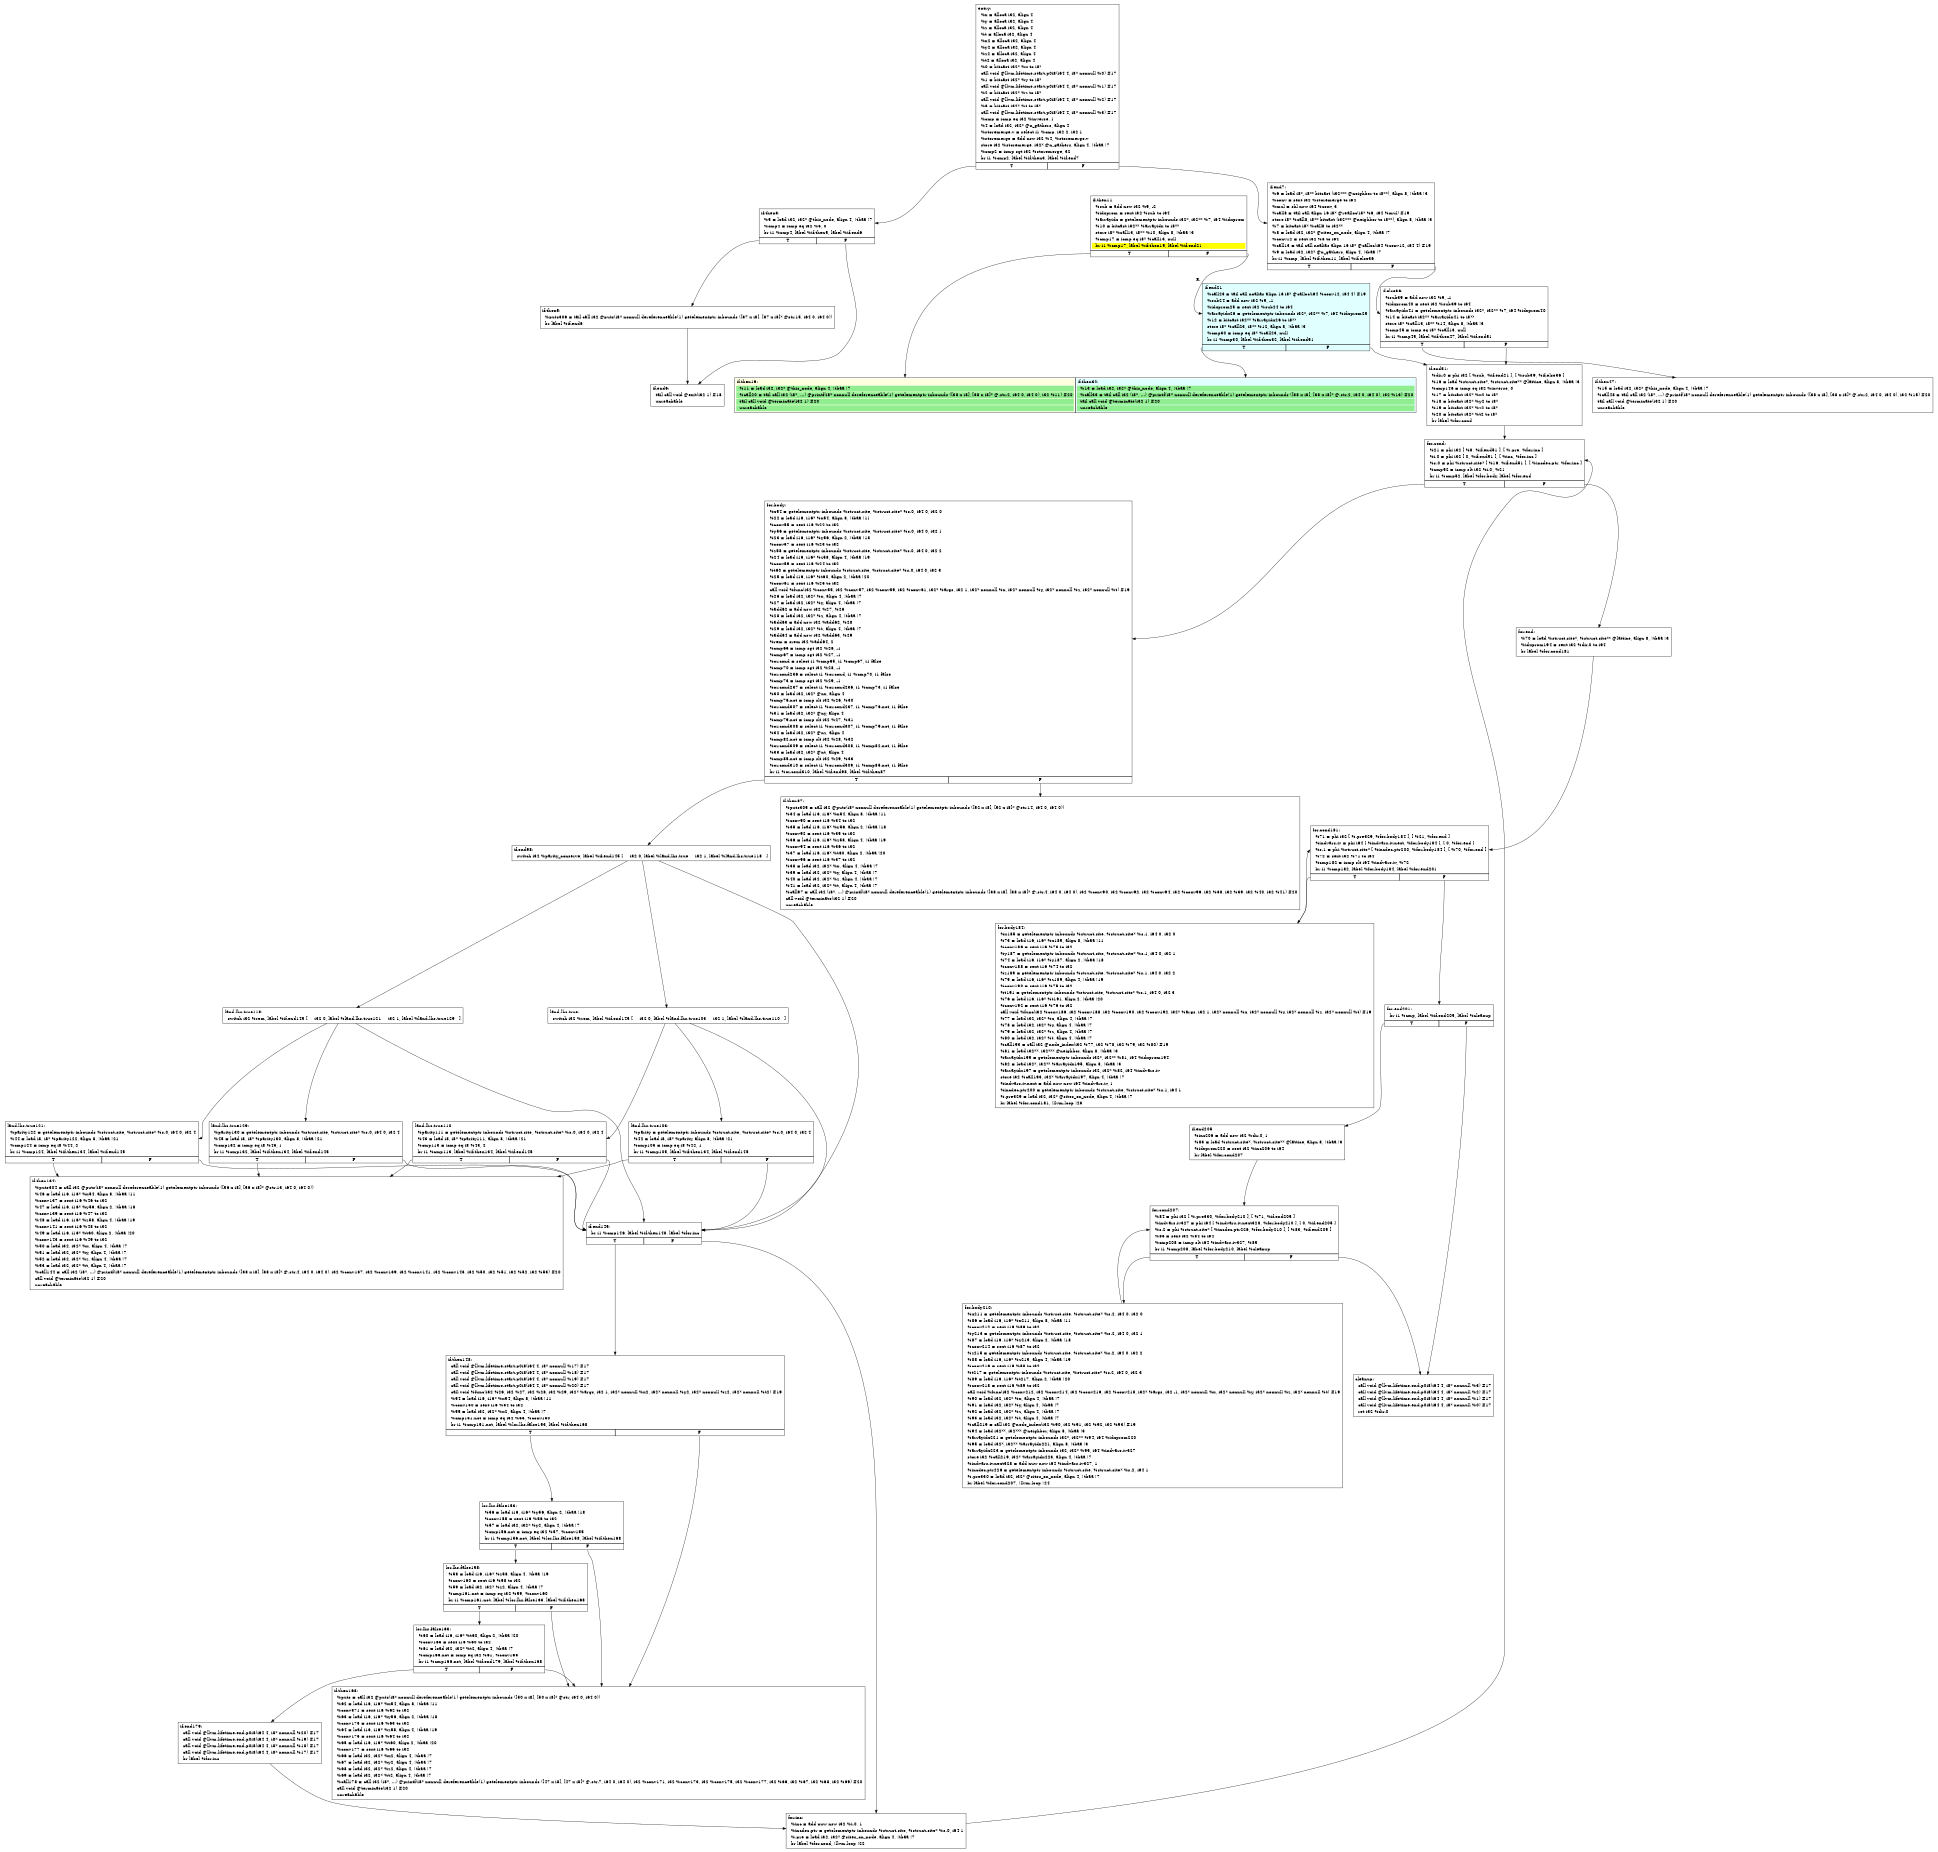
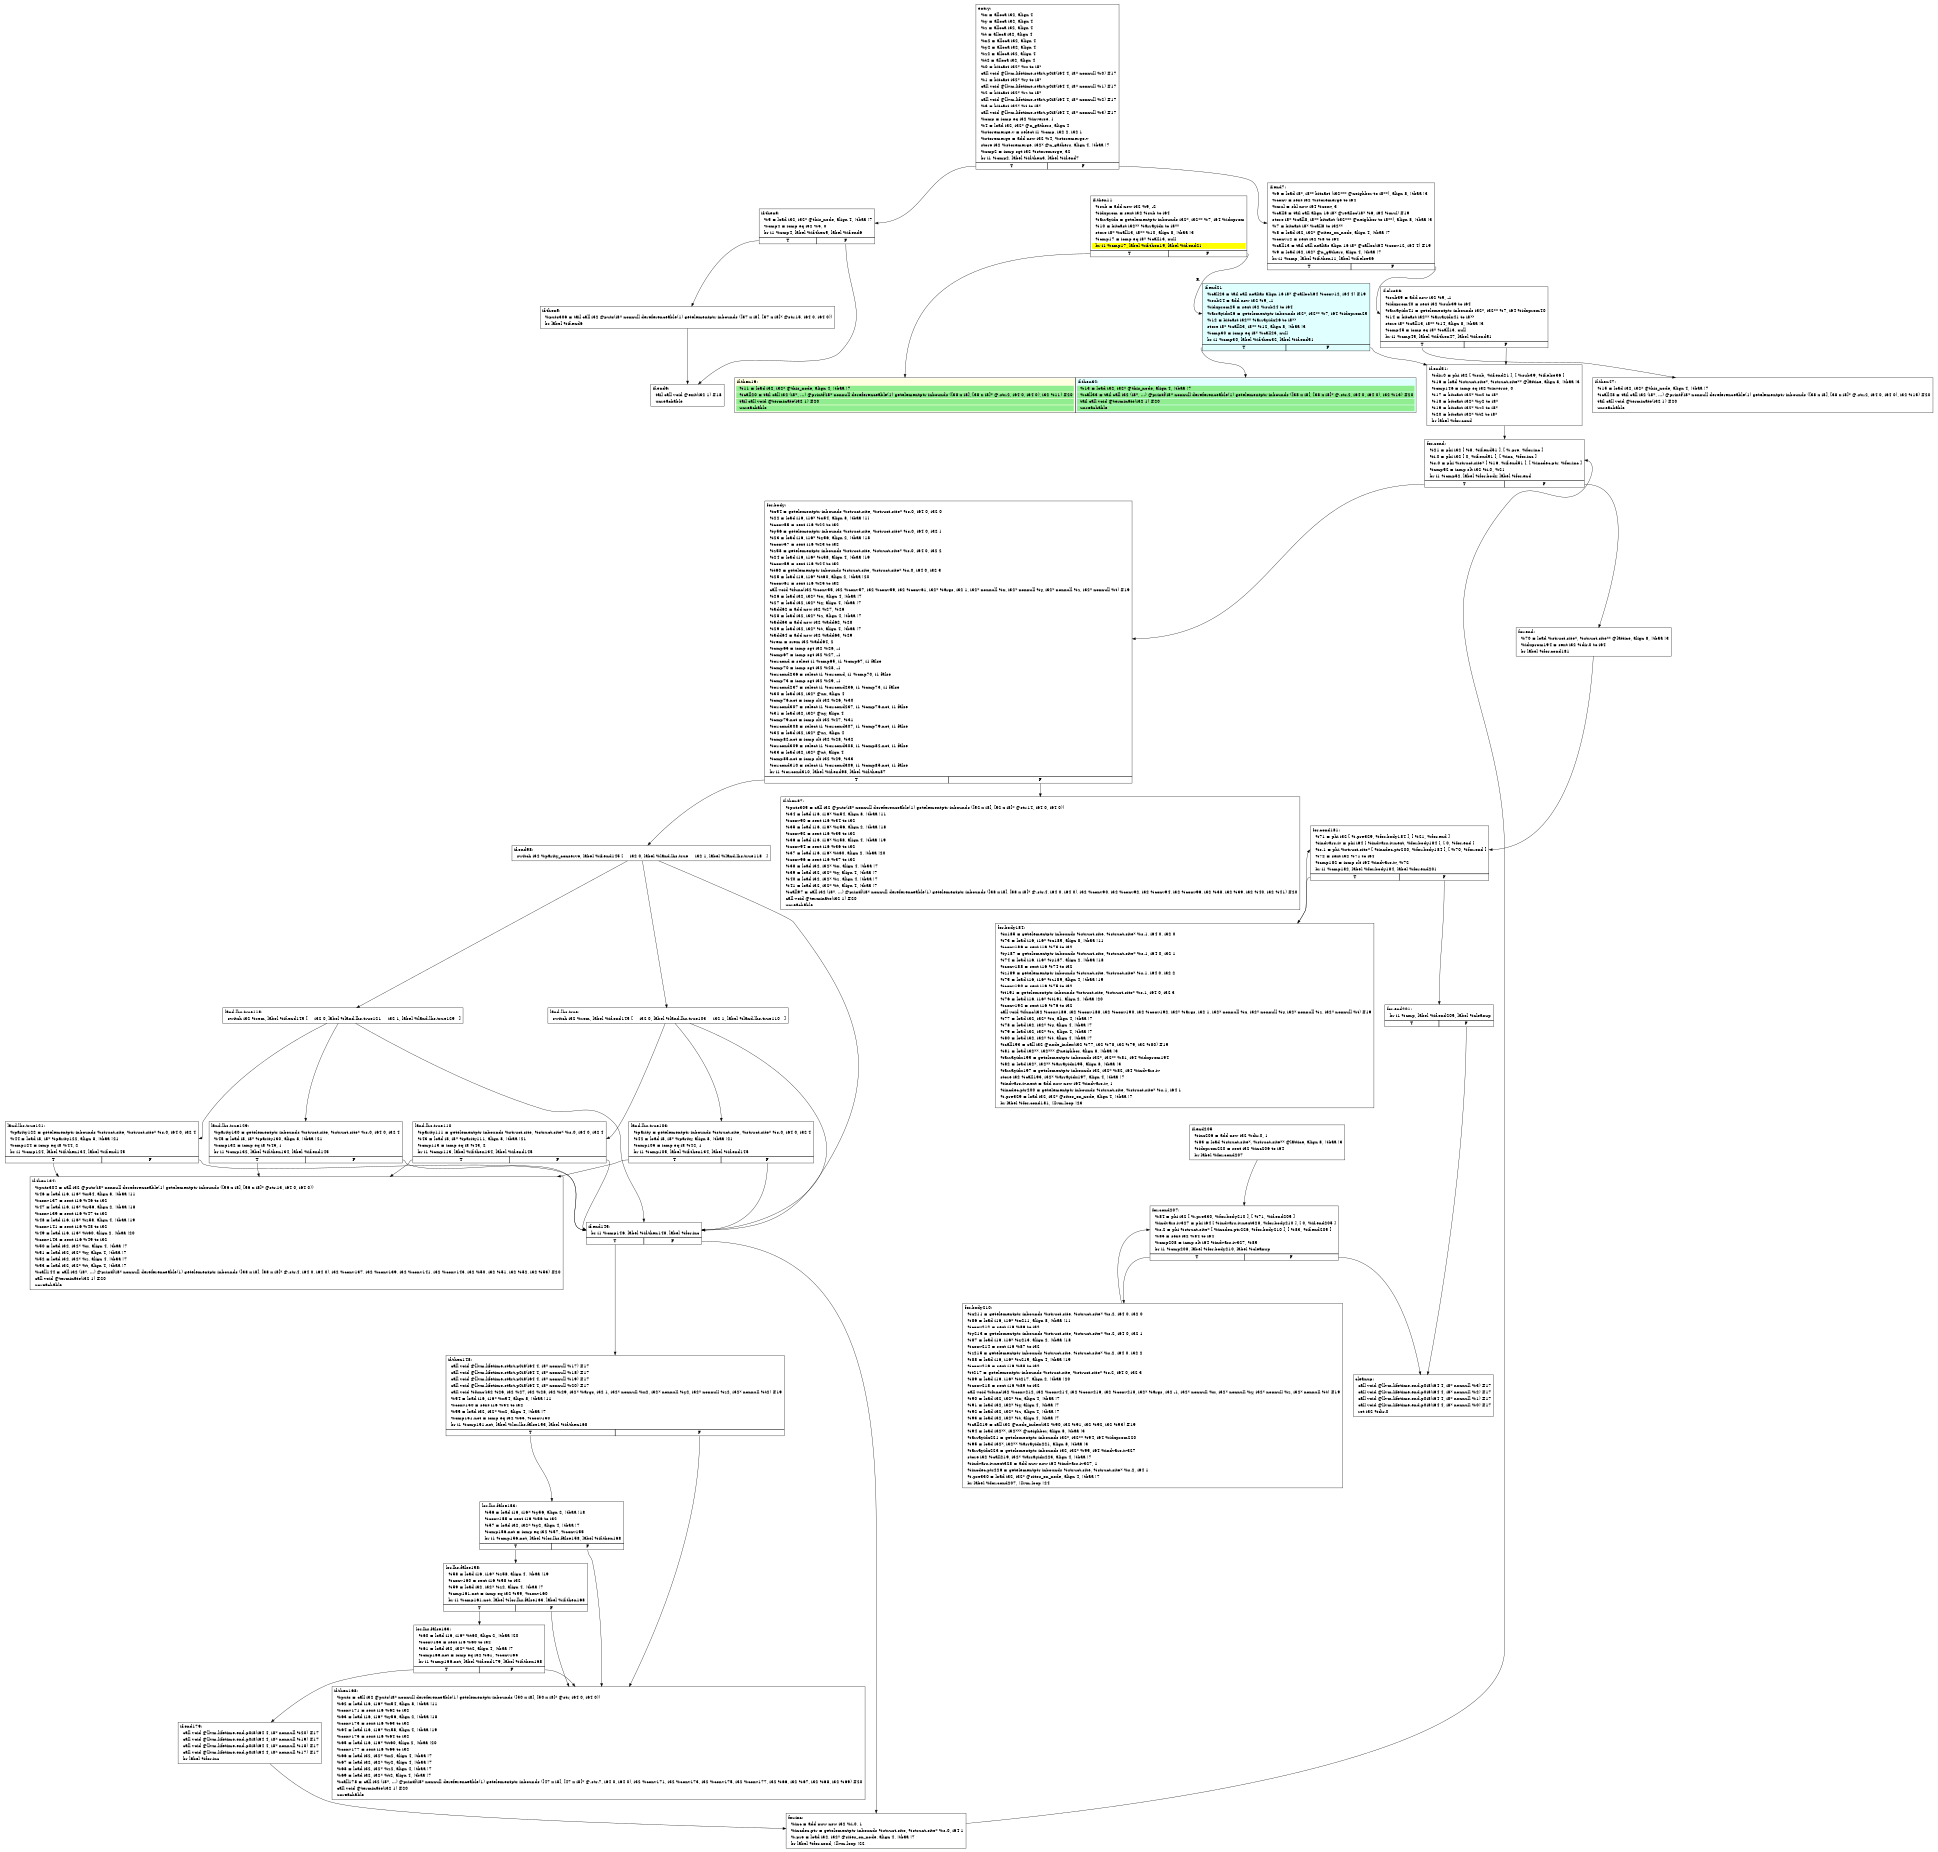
(1381, 1084) -> none
(372, 1710) -> (372, 1710)
